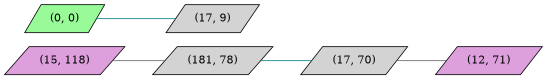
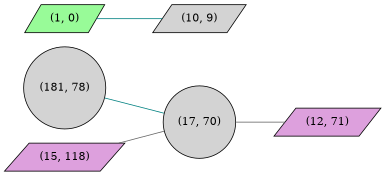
(65, 19) -> (65, 19)
(213, 19) -> (199, 19)
(139, 61) -> (141, 137)
(213, 61) -> (65, 88)
(354, 61) -> (199, 122)
